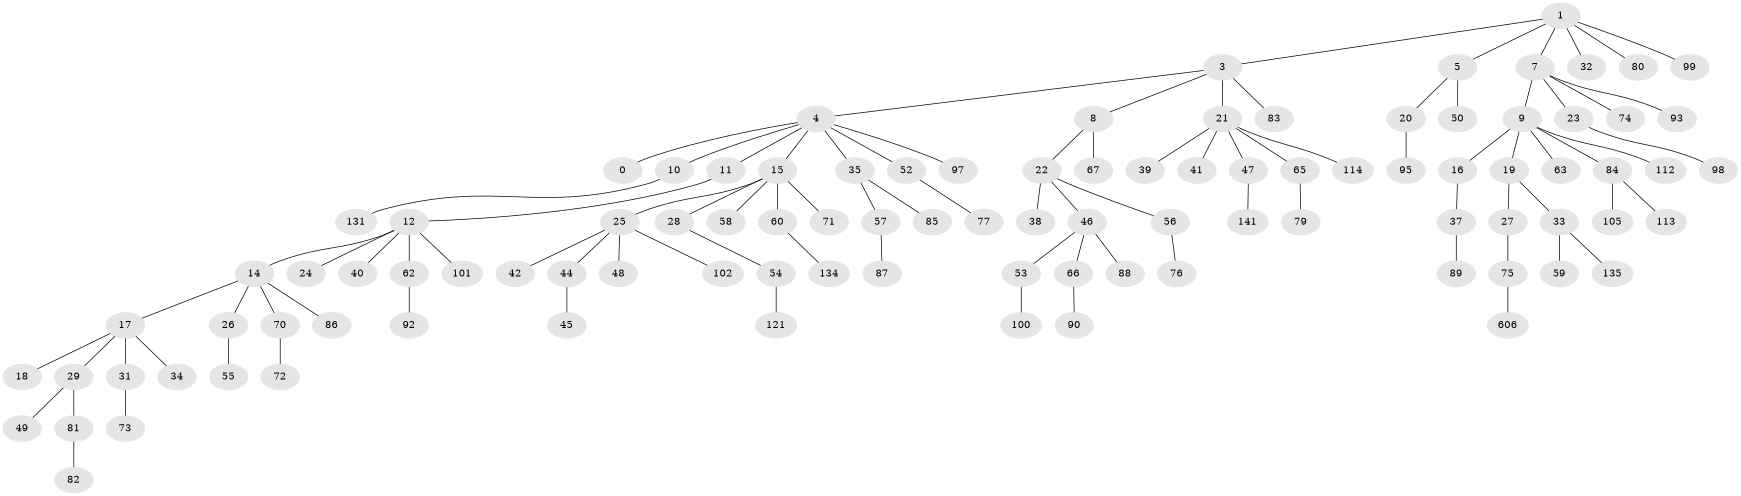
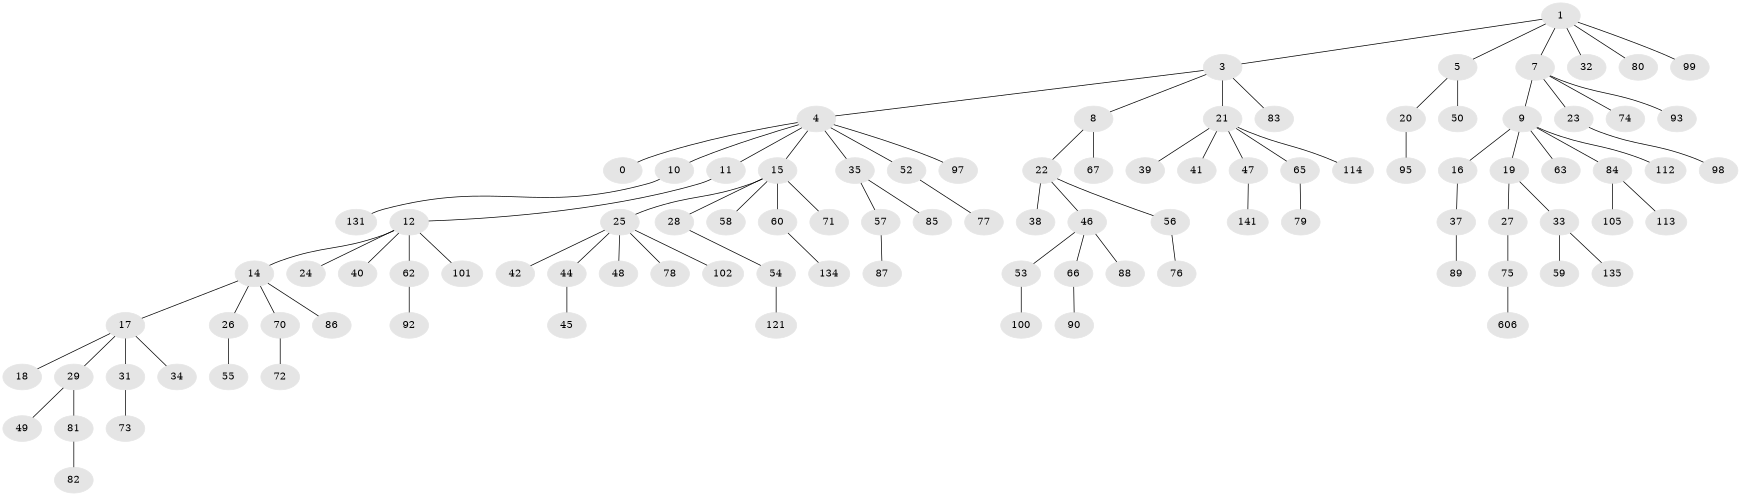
none -> (670, 274)
